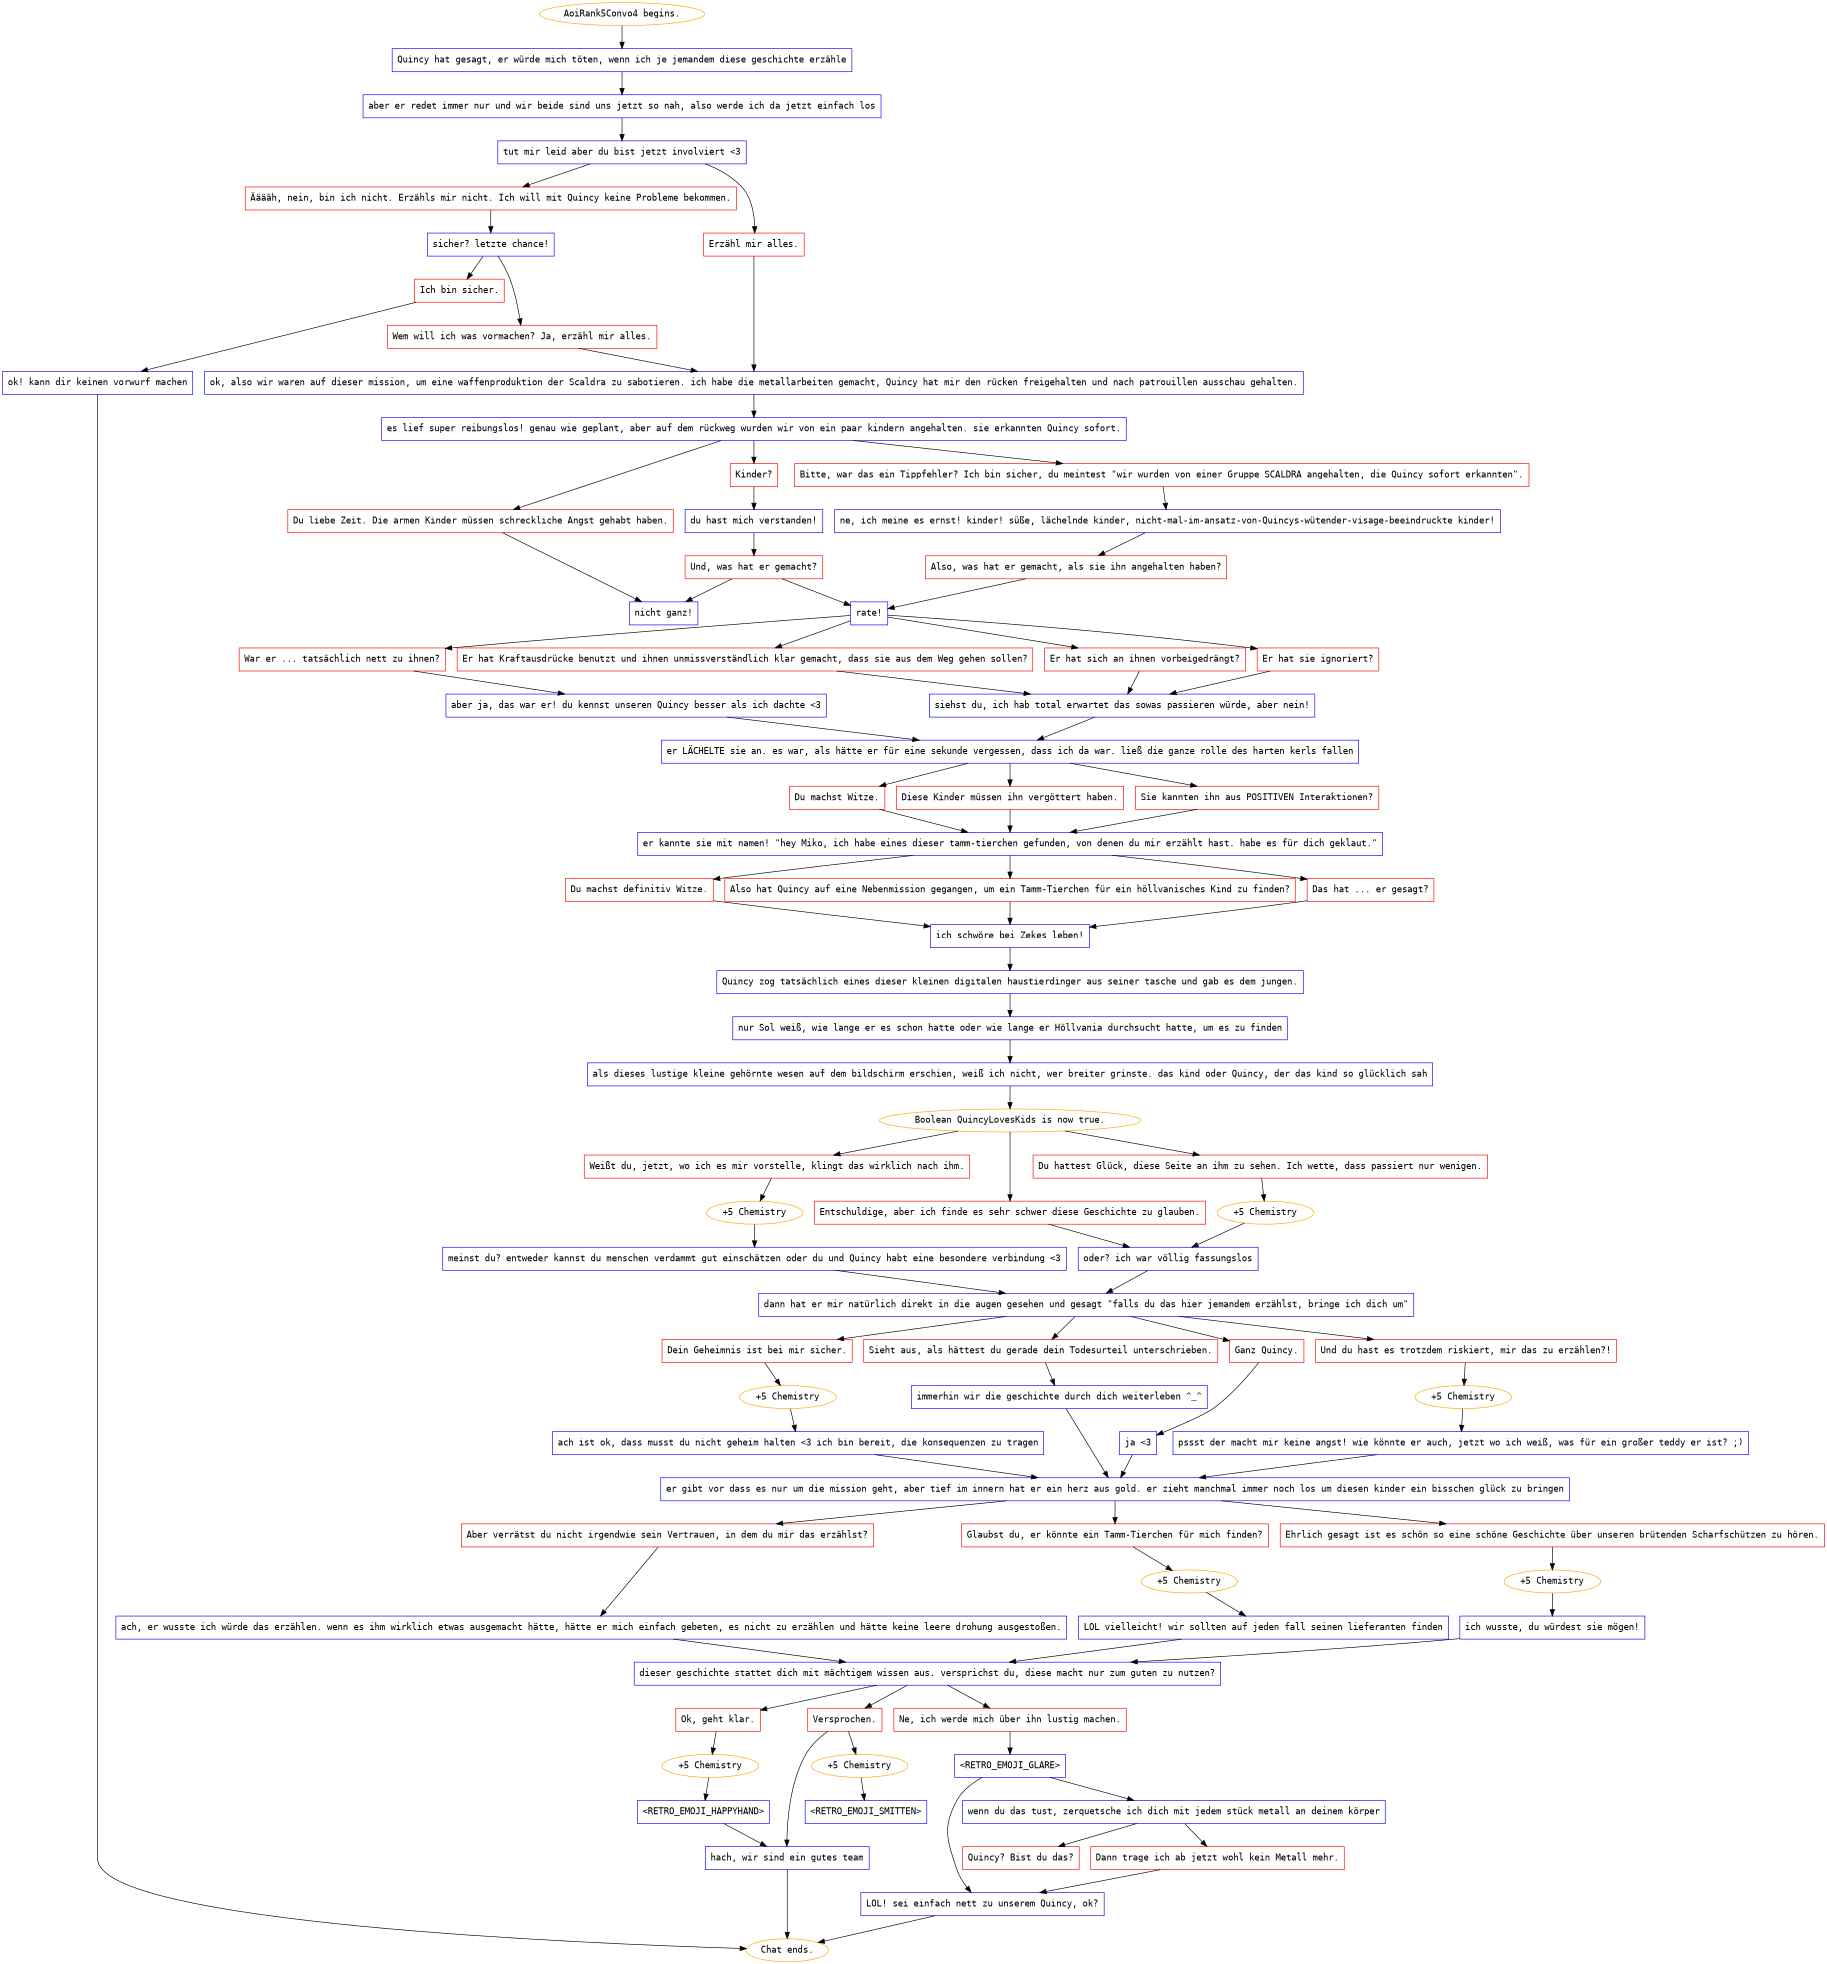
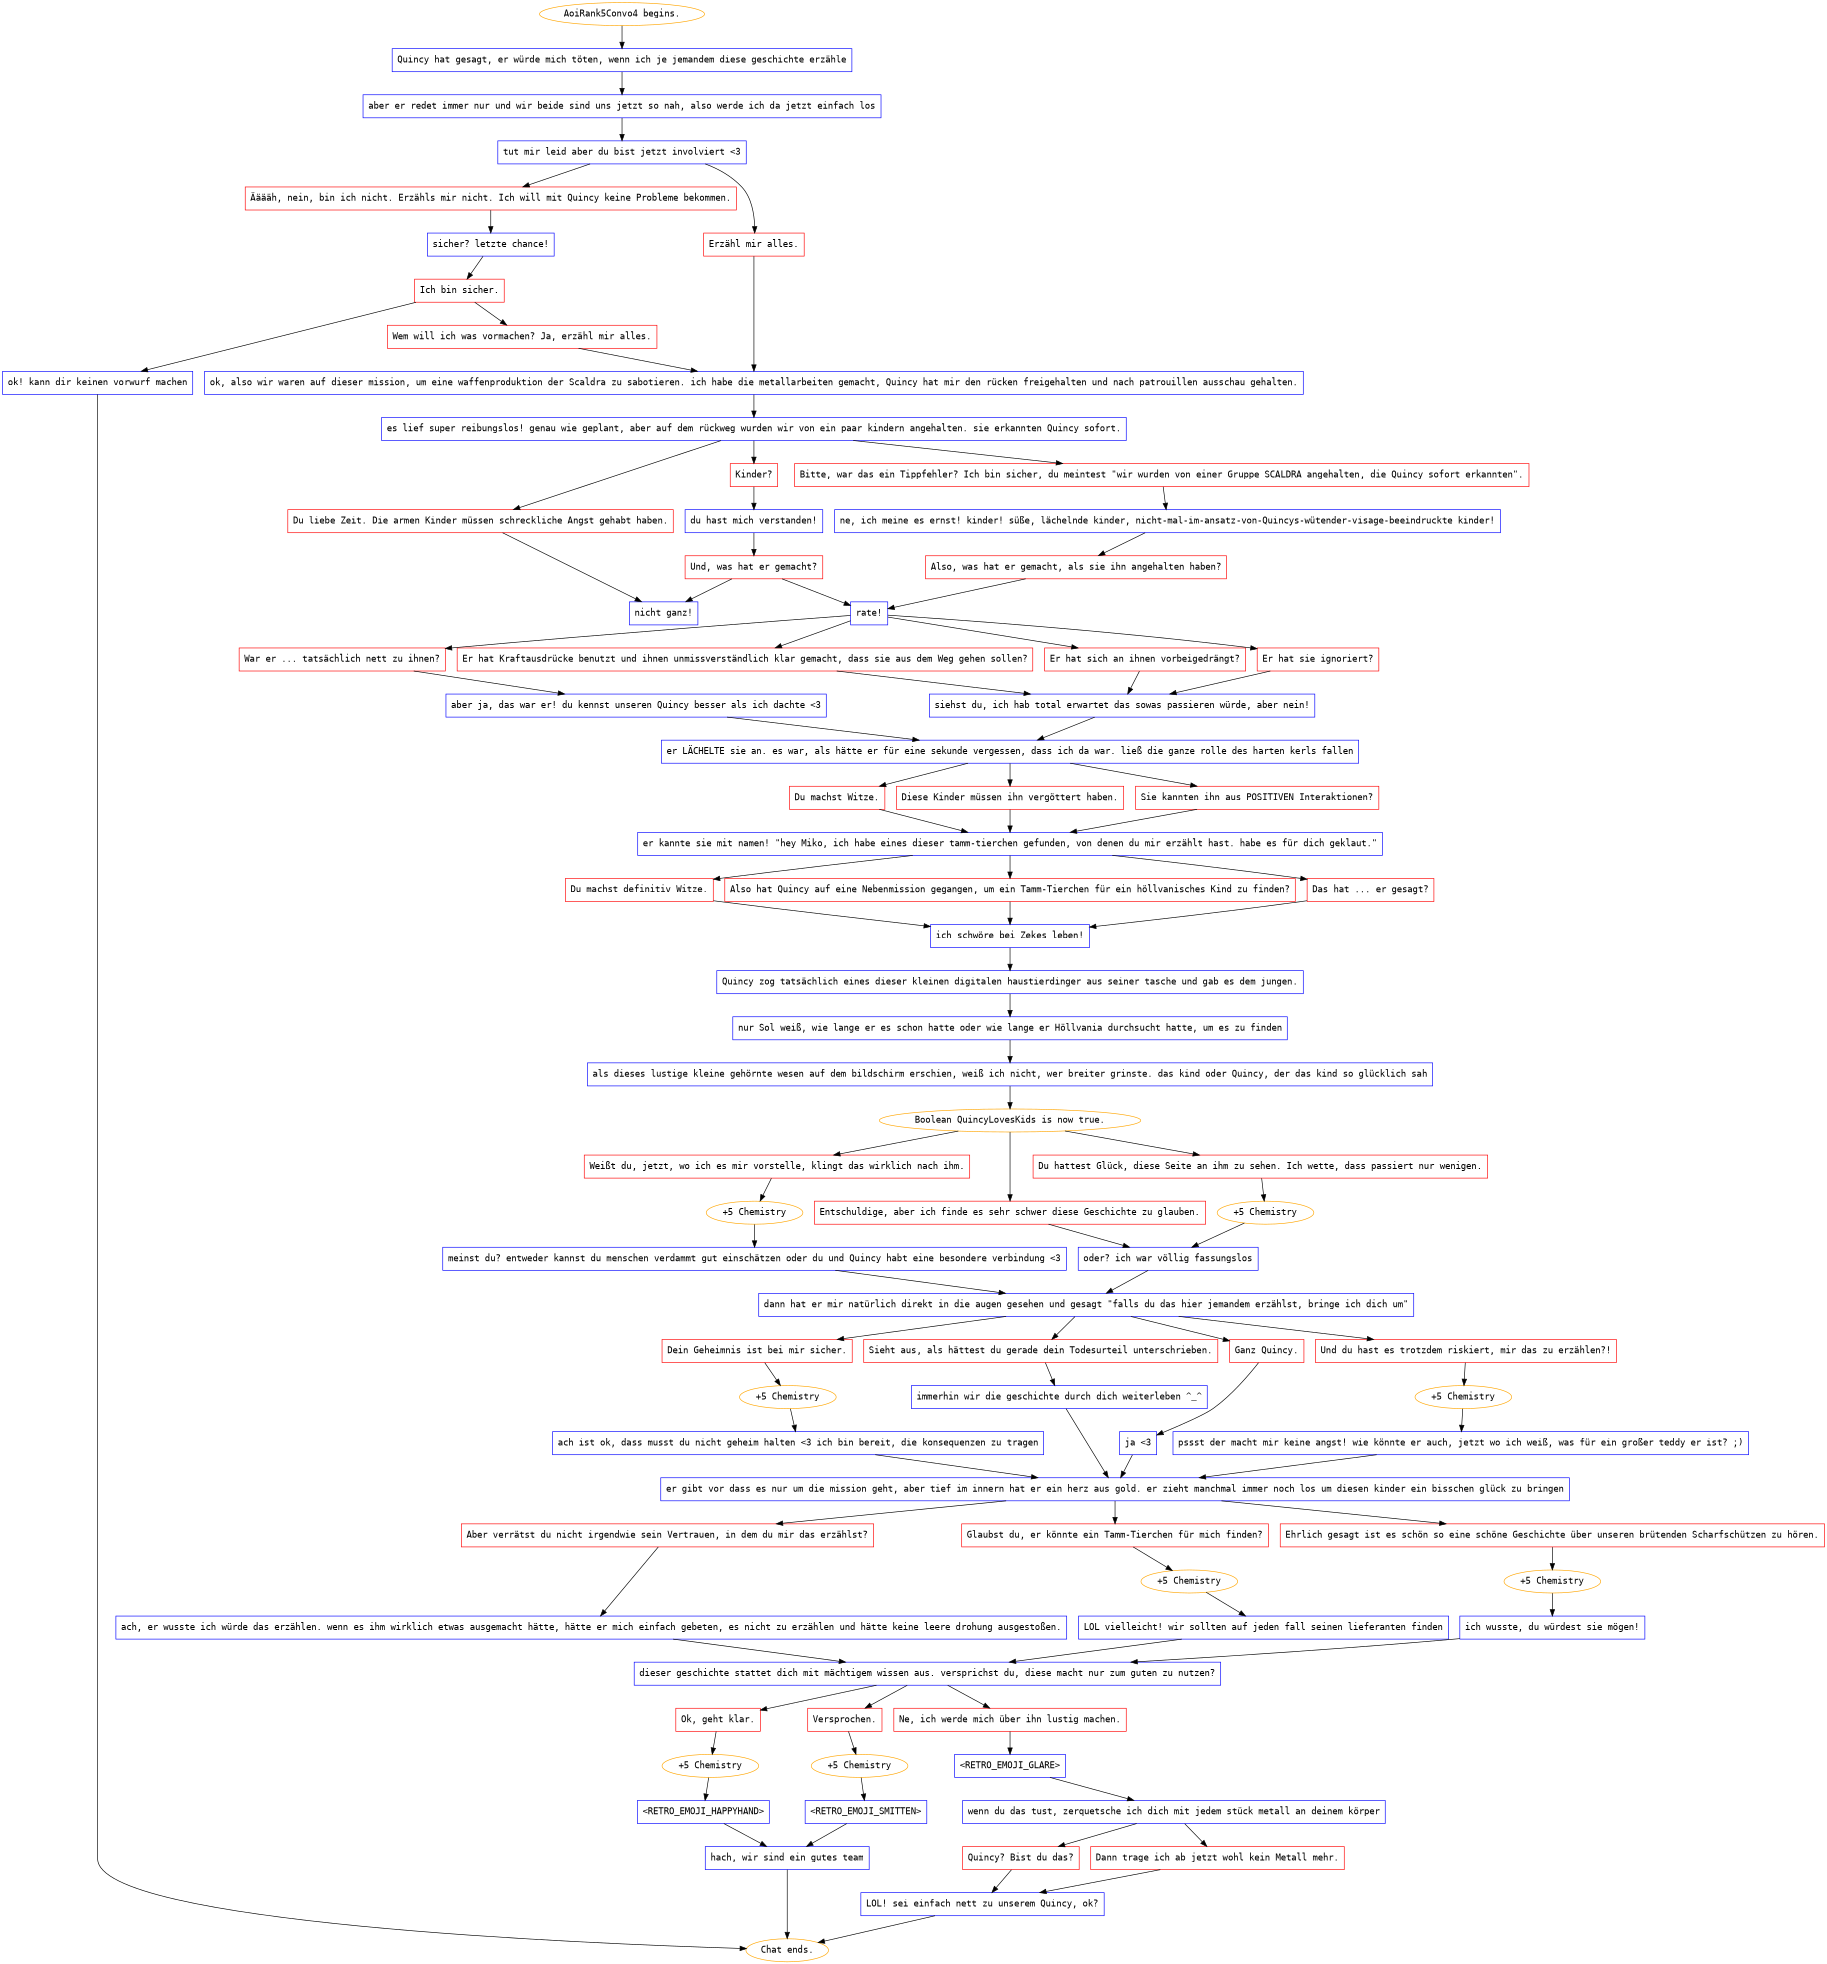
(512, 286) -> (488, 312)
(795, 1781) -> (829, 1833)
(948, 1828) -> (1004, 1879)
